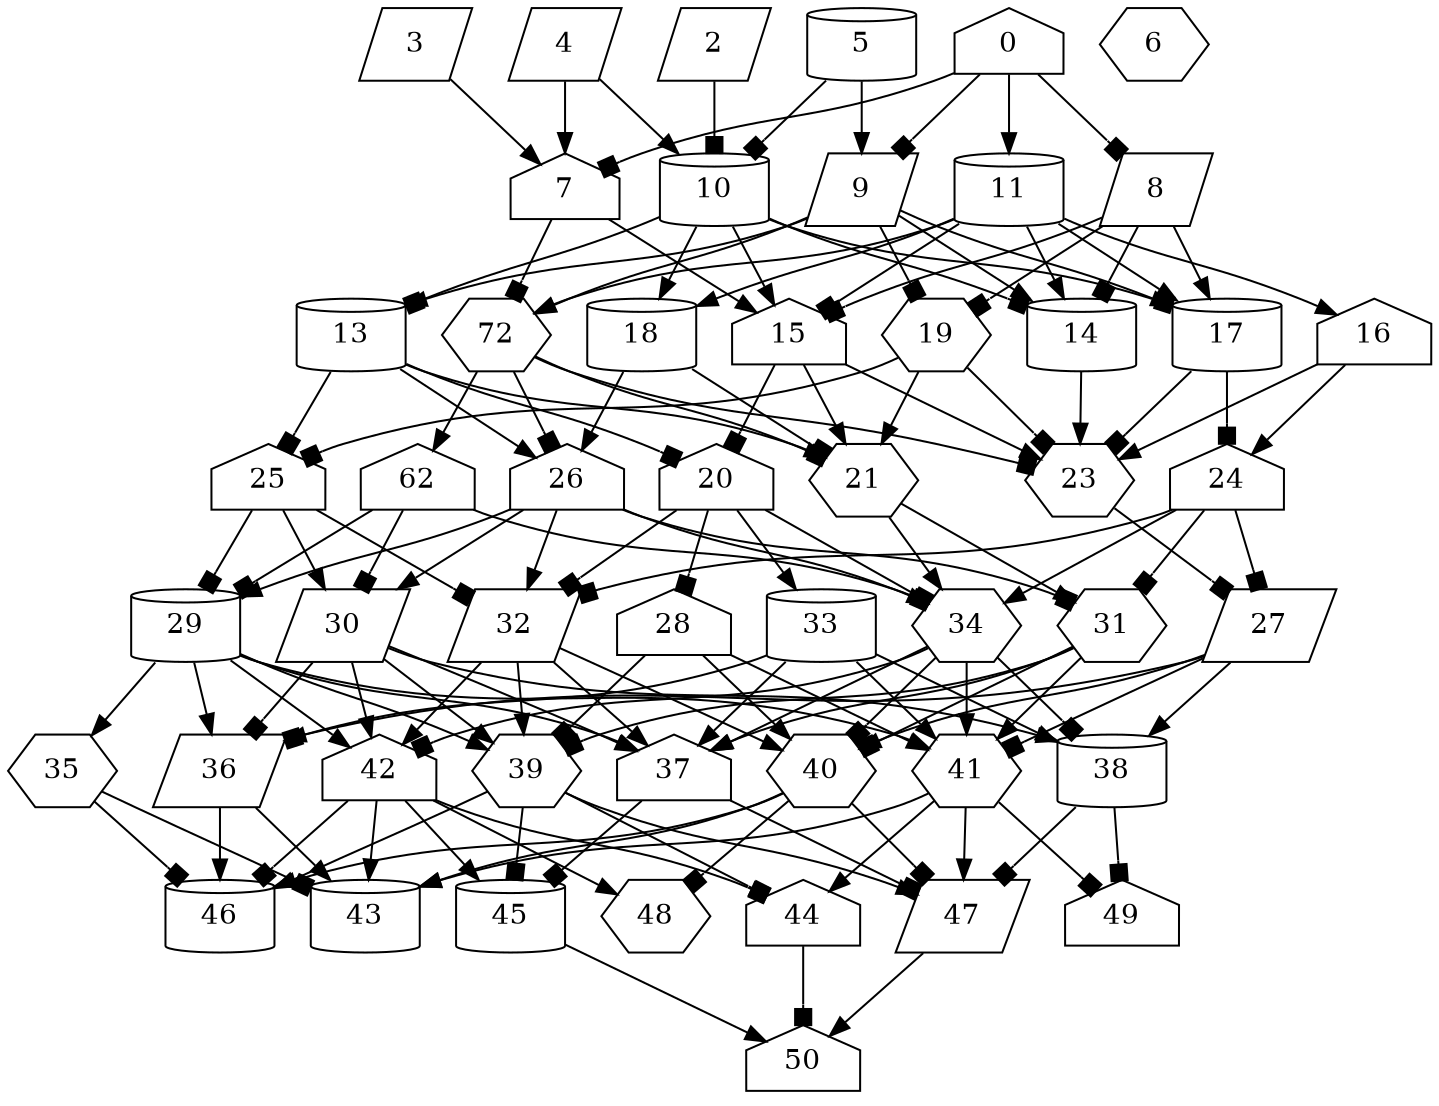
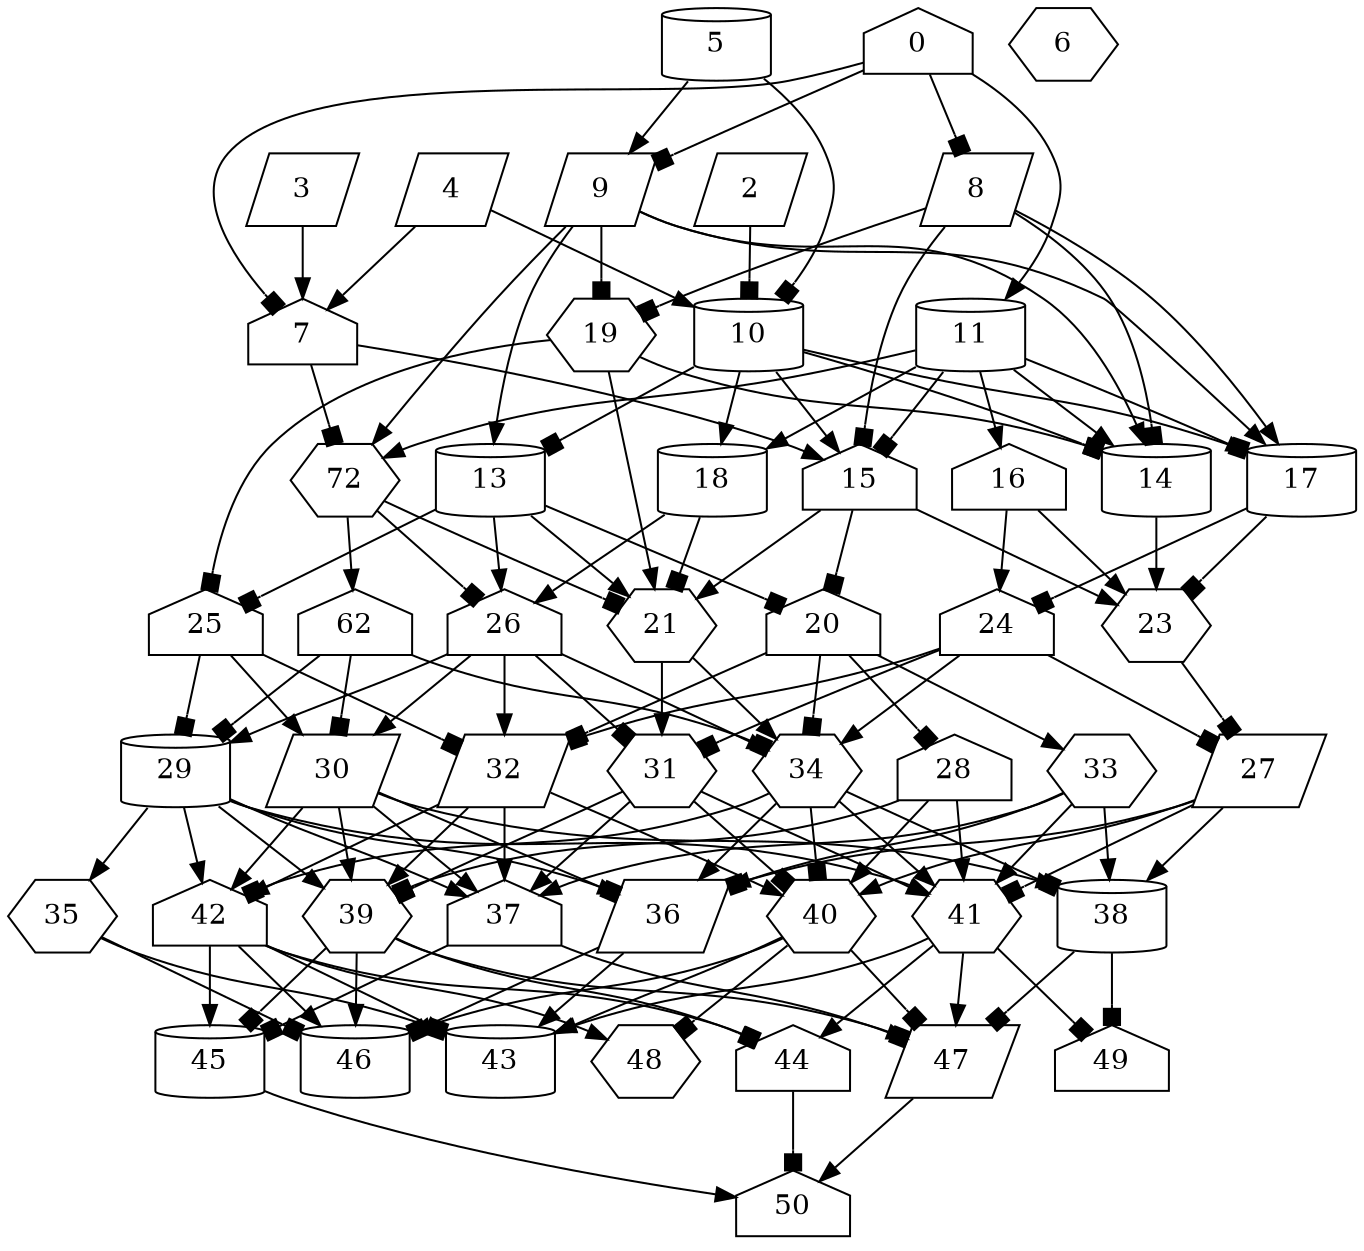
(1001, 400) -> (882, 408)
(797, 420) -> none
(821, 626) -> (1102, 771)
(829, 694) -> (745, 834)
(220, 832) -> (552, 969)
(311, 834) -> (267, 974)
